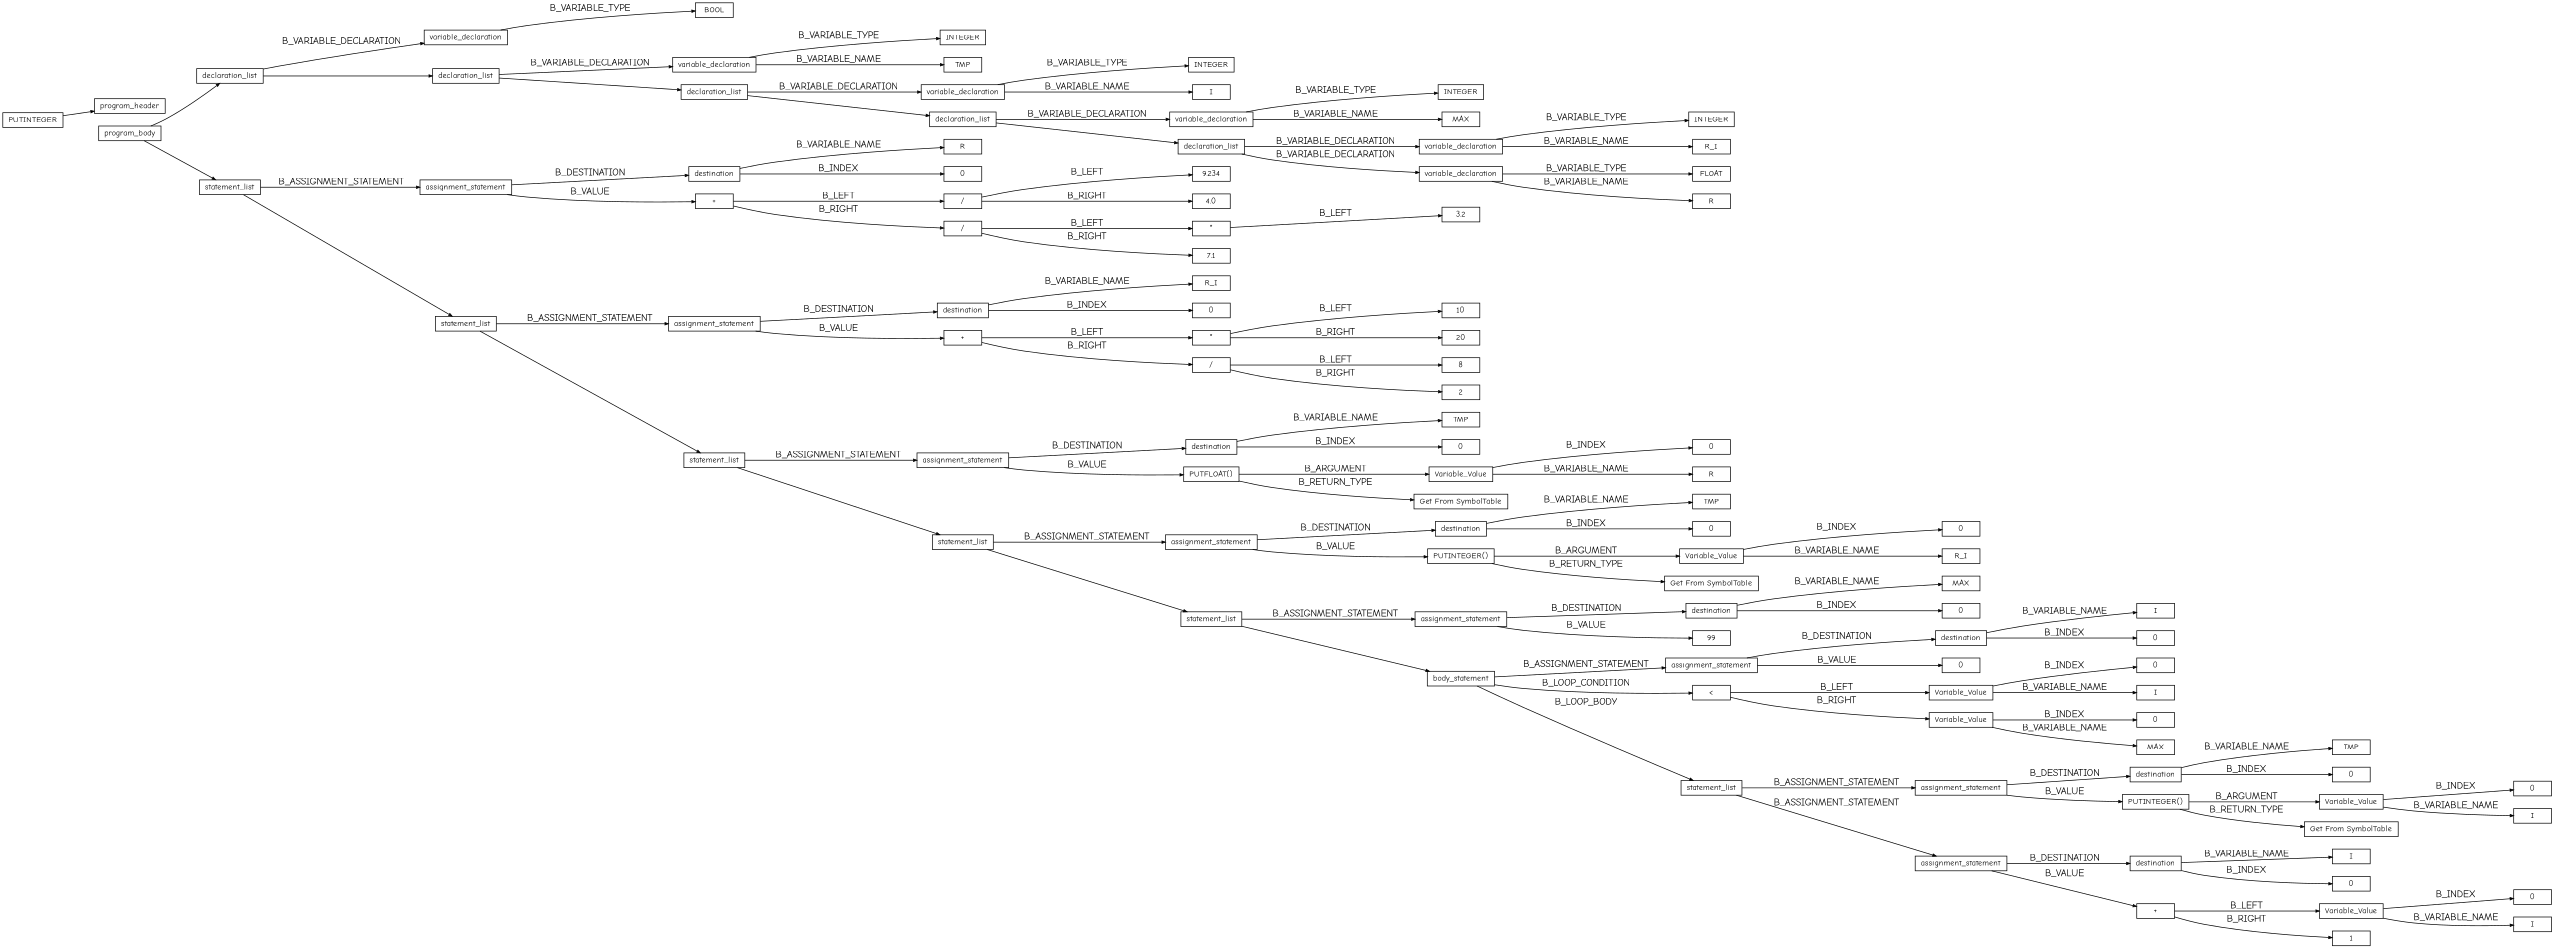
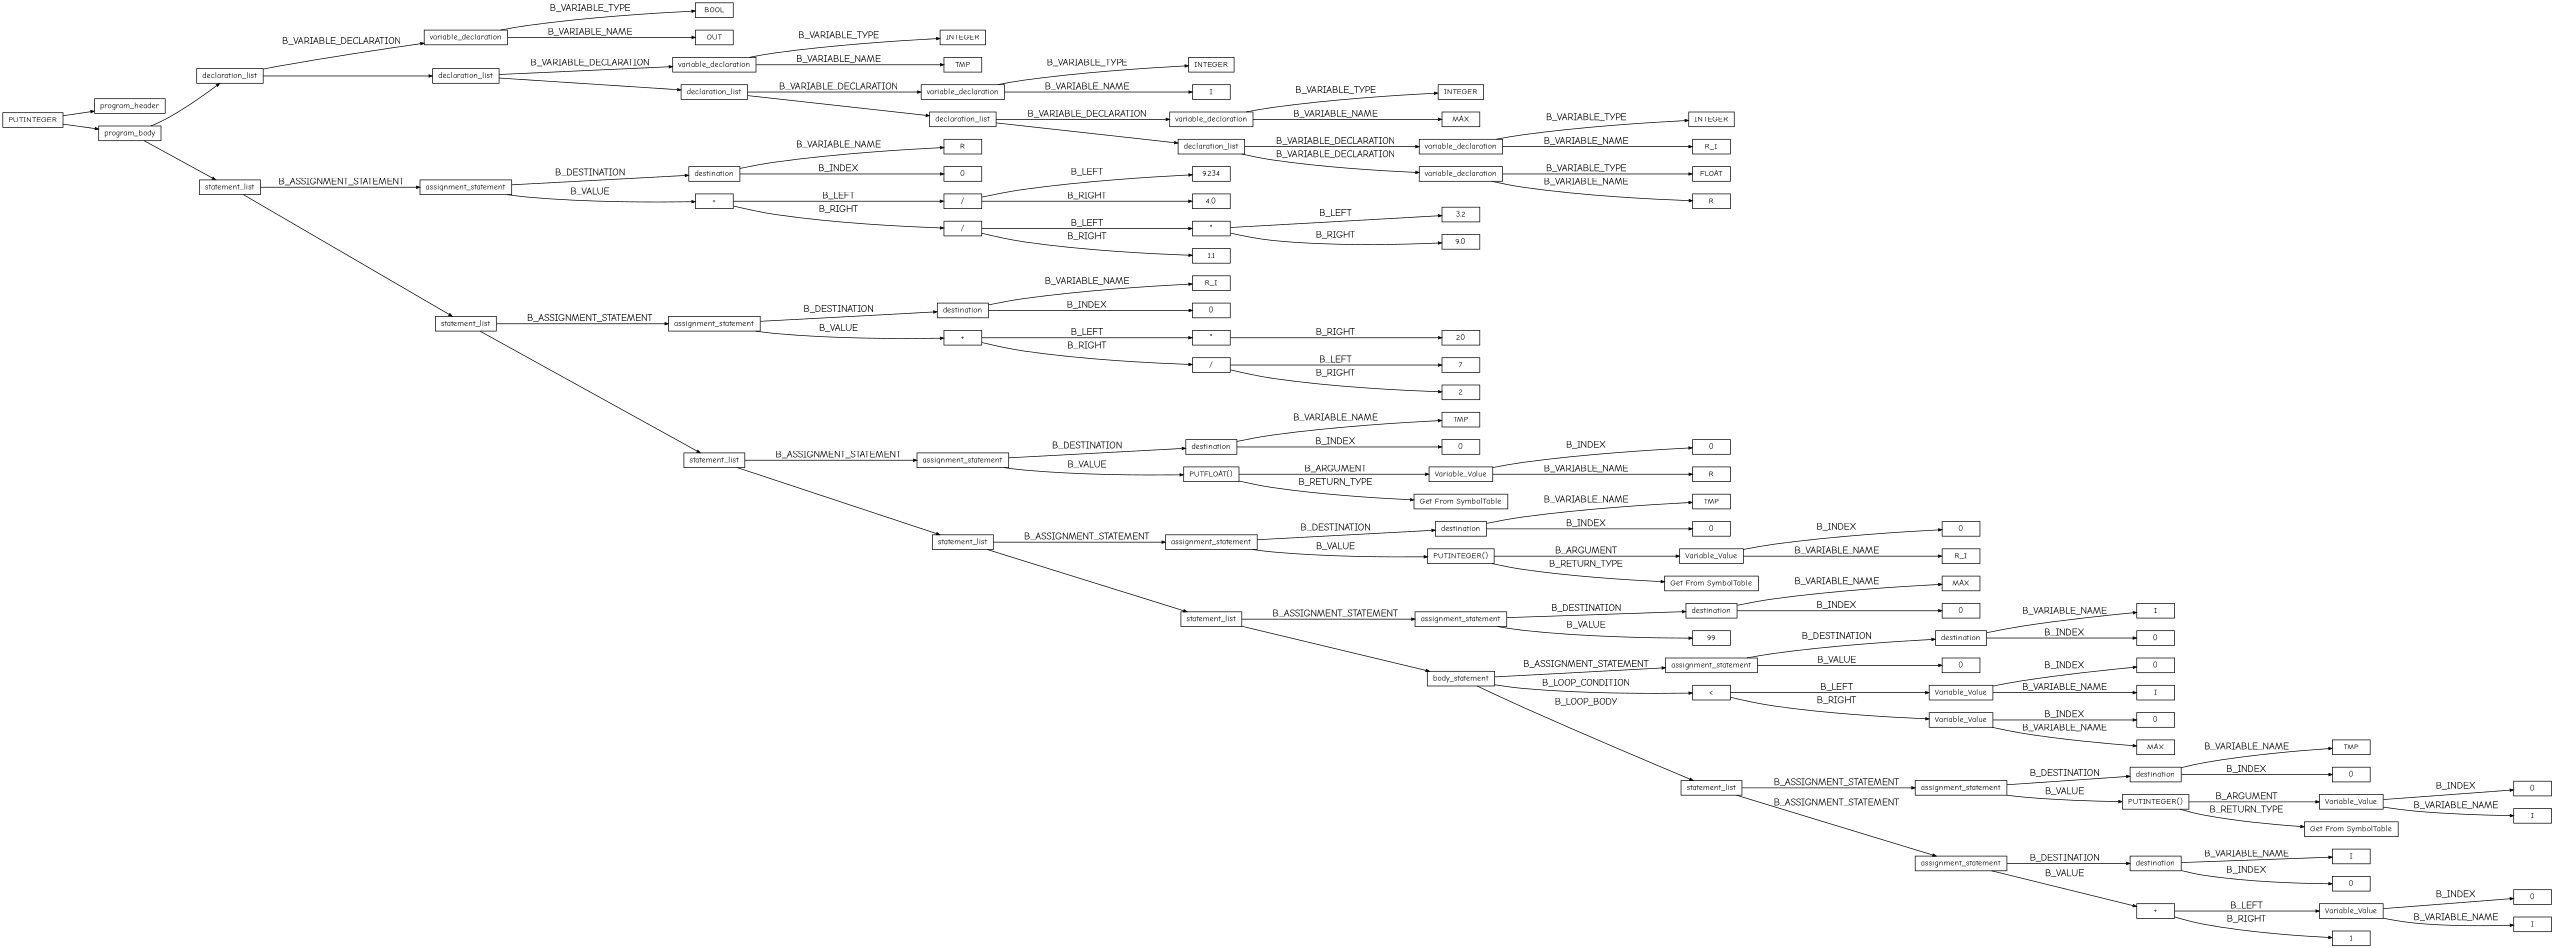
none -> (714, 37)
none -> (79, 126)
none -> (1461, 242)
(1211, 256) -> (1211, 256)
(1461, 310) -> none
(1461, 365) -> (1461, 365)
